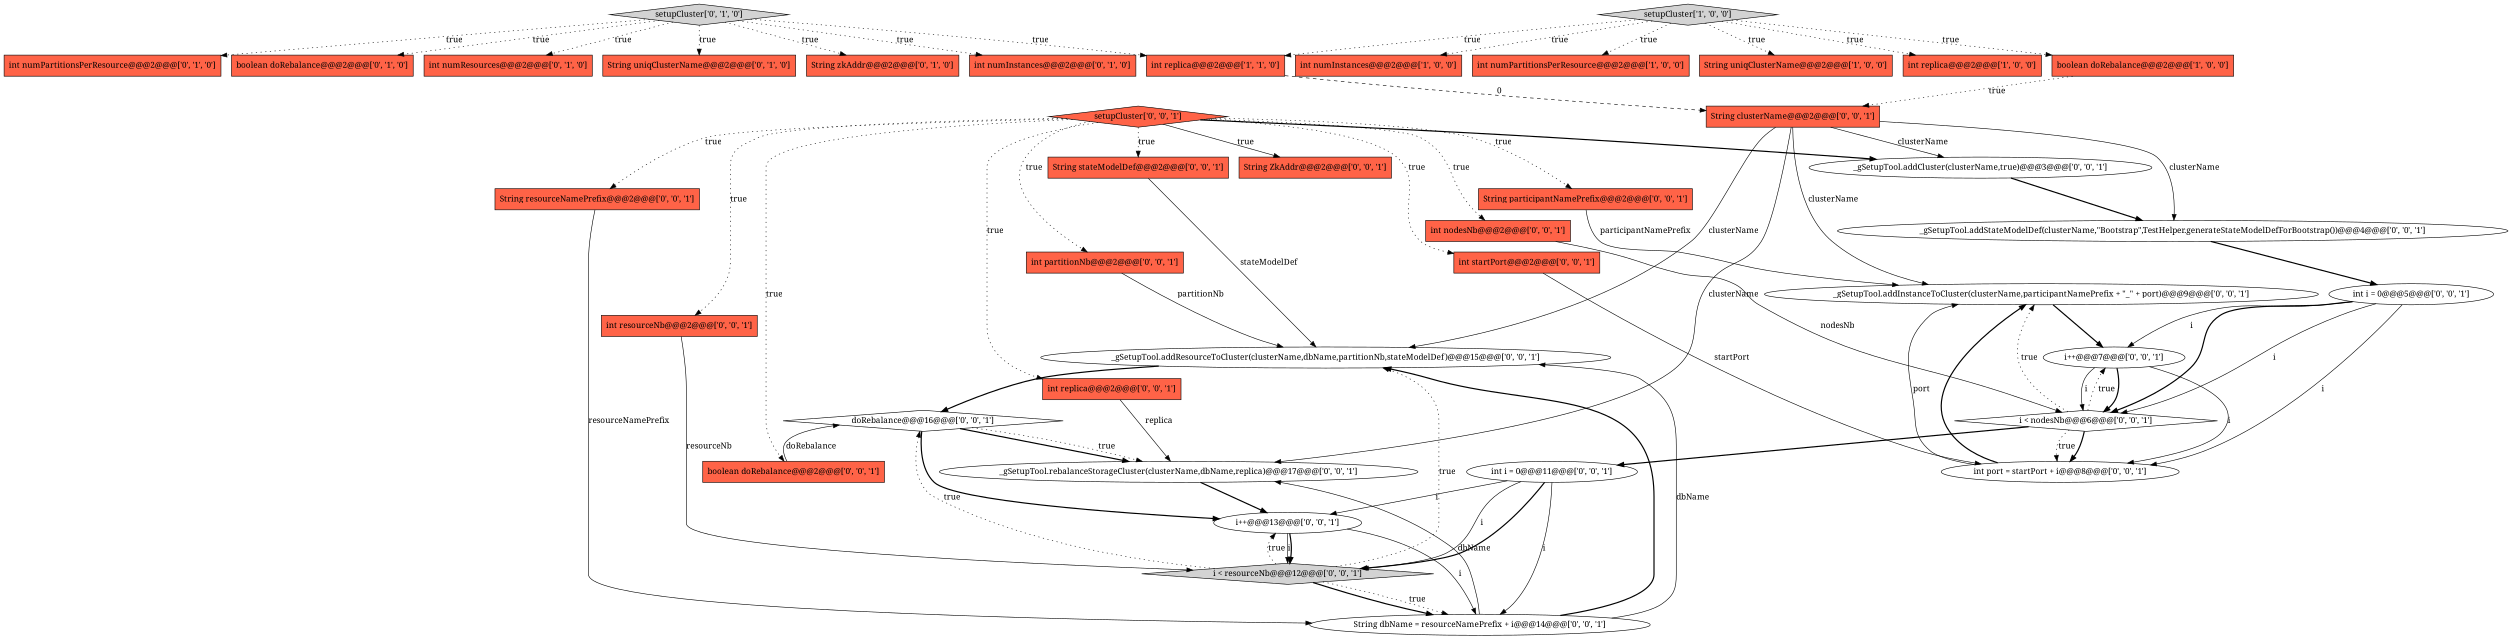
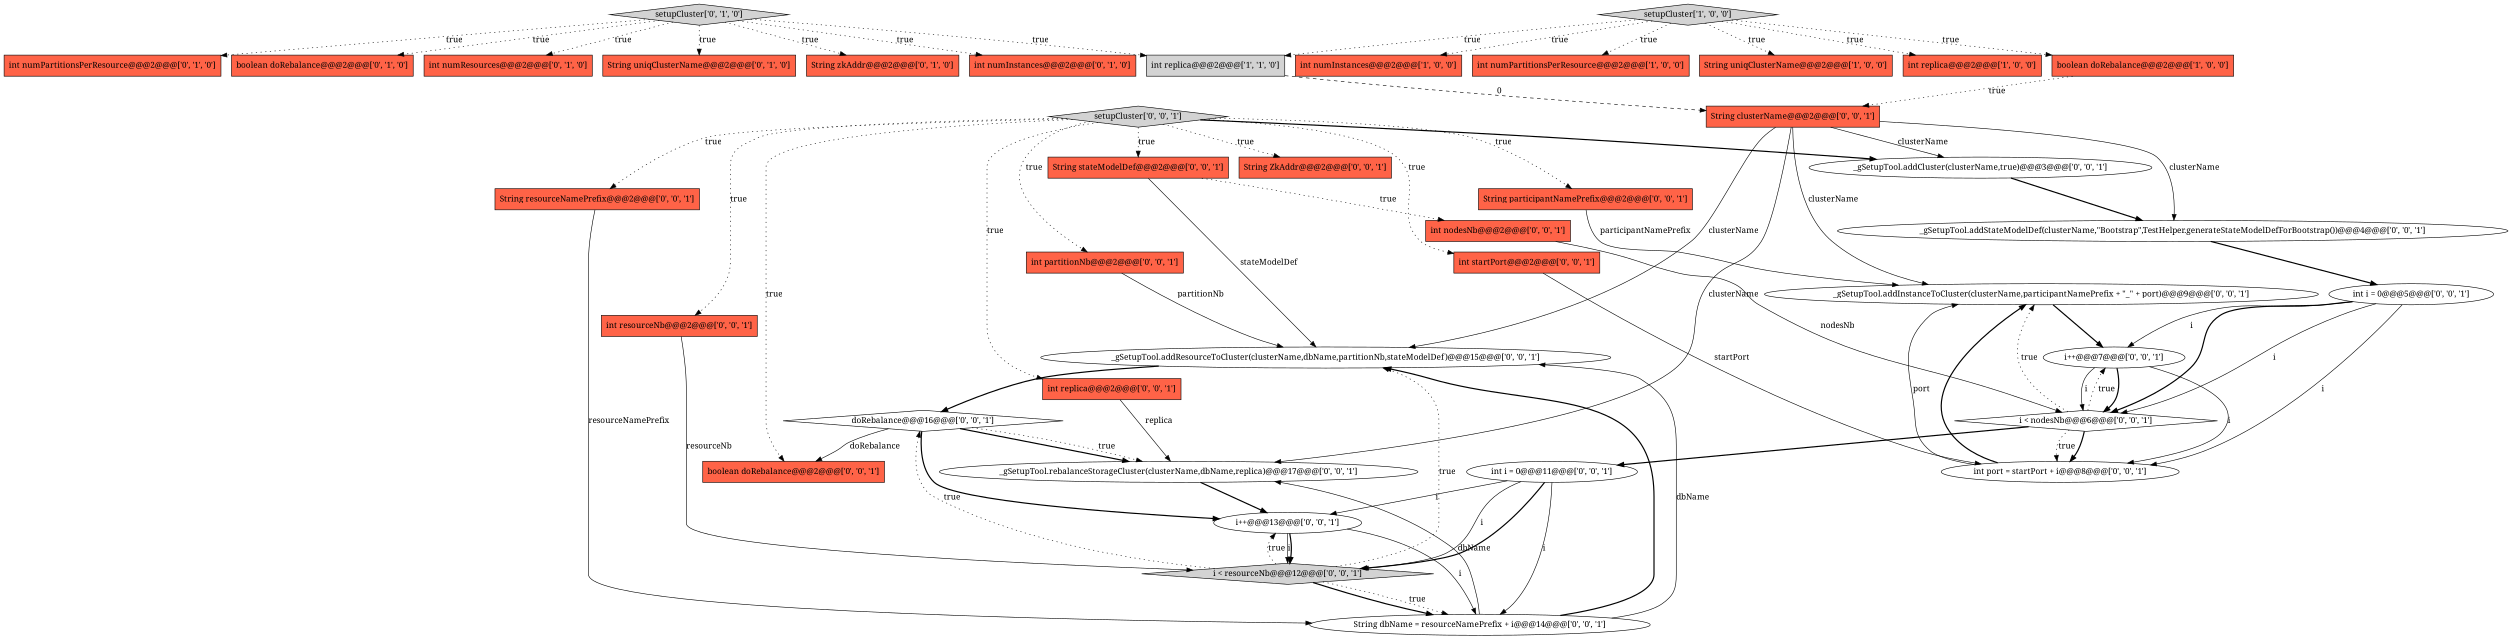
(1216, 66) -> (1216, 66)
(1138, 117) -> (1138, 117)
(1403, 133) -> (1320, 198)
(1219, 140) -> (1219, 140)
(799, 434) -> (853, 440)
